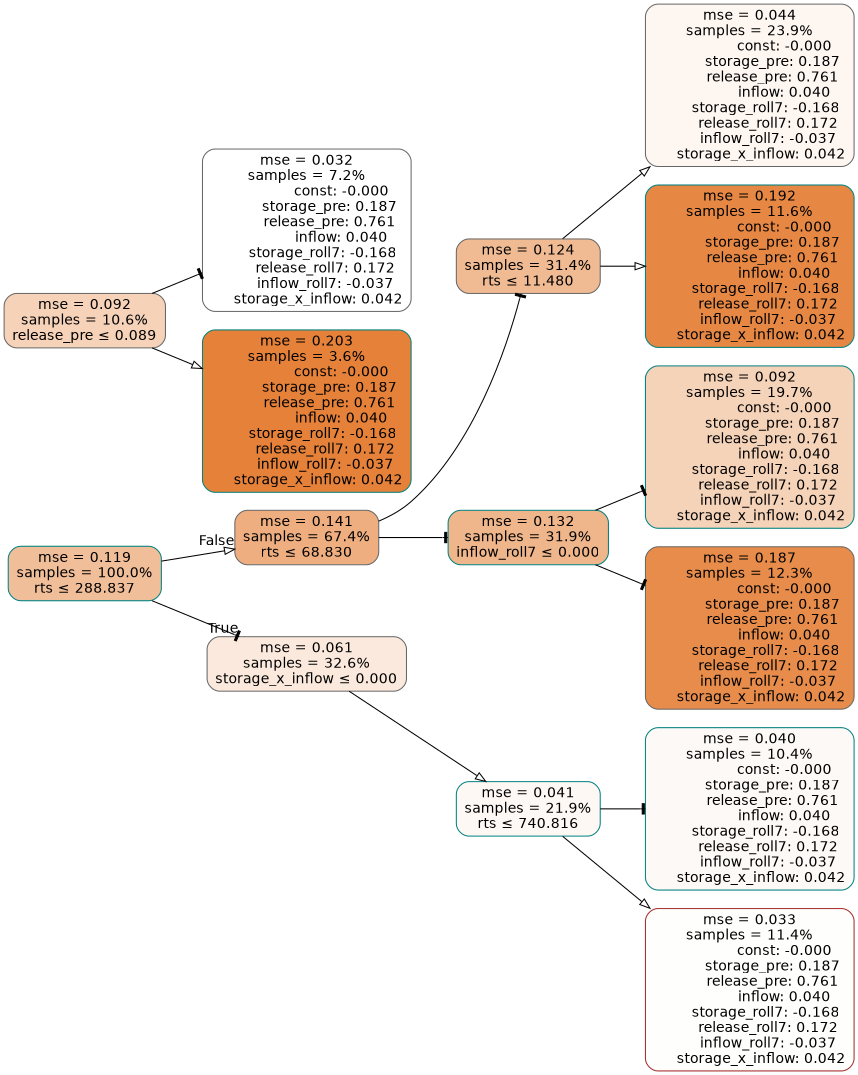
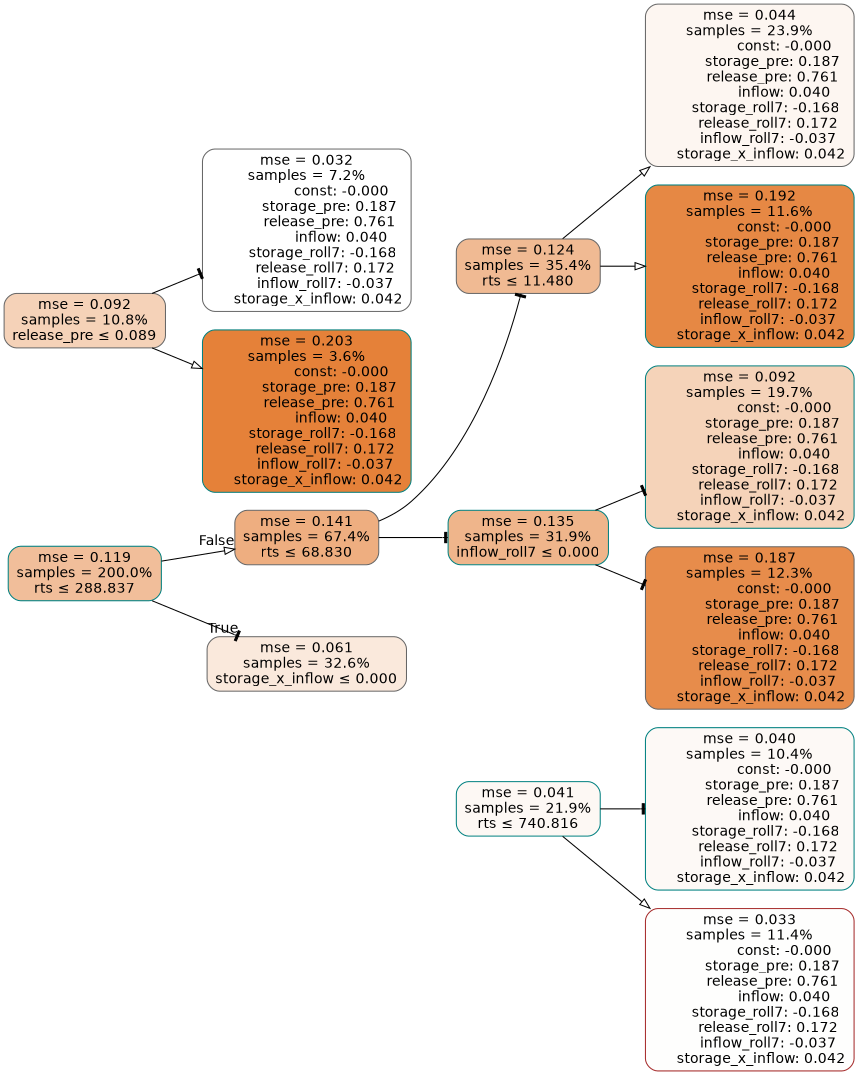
(528, 266) -> (528, 266)
(85, 321) -> (85, 321)
(528, 538) -> (528, 538)
(85, 574) -> (85, 574)
(413, 733) -> none
